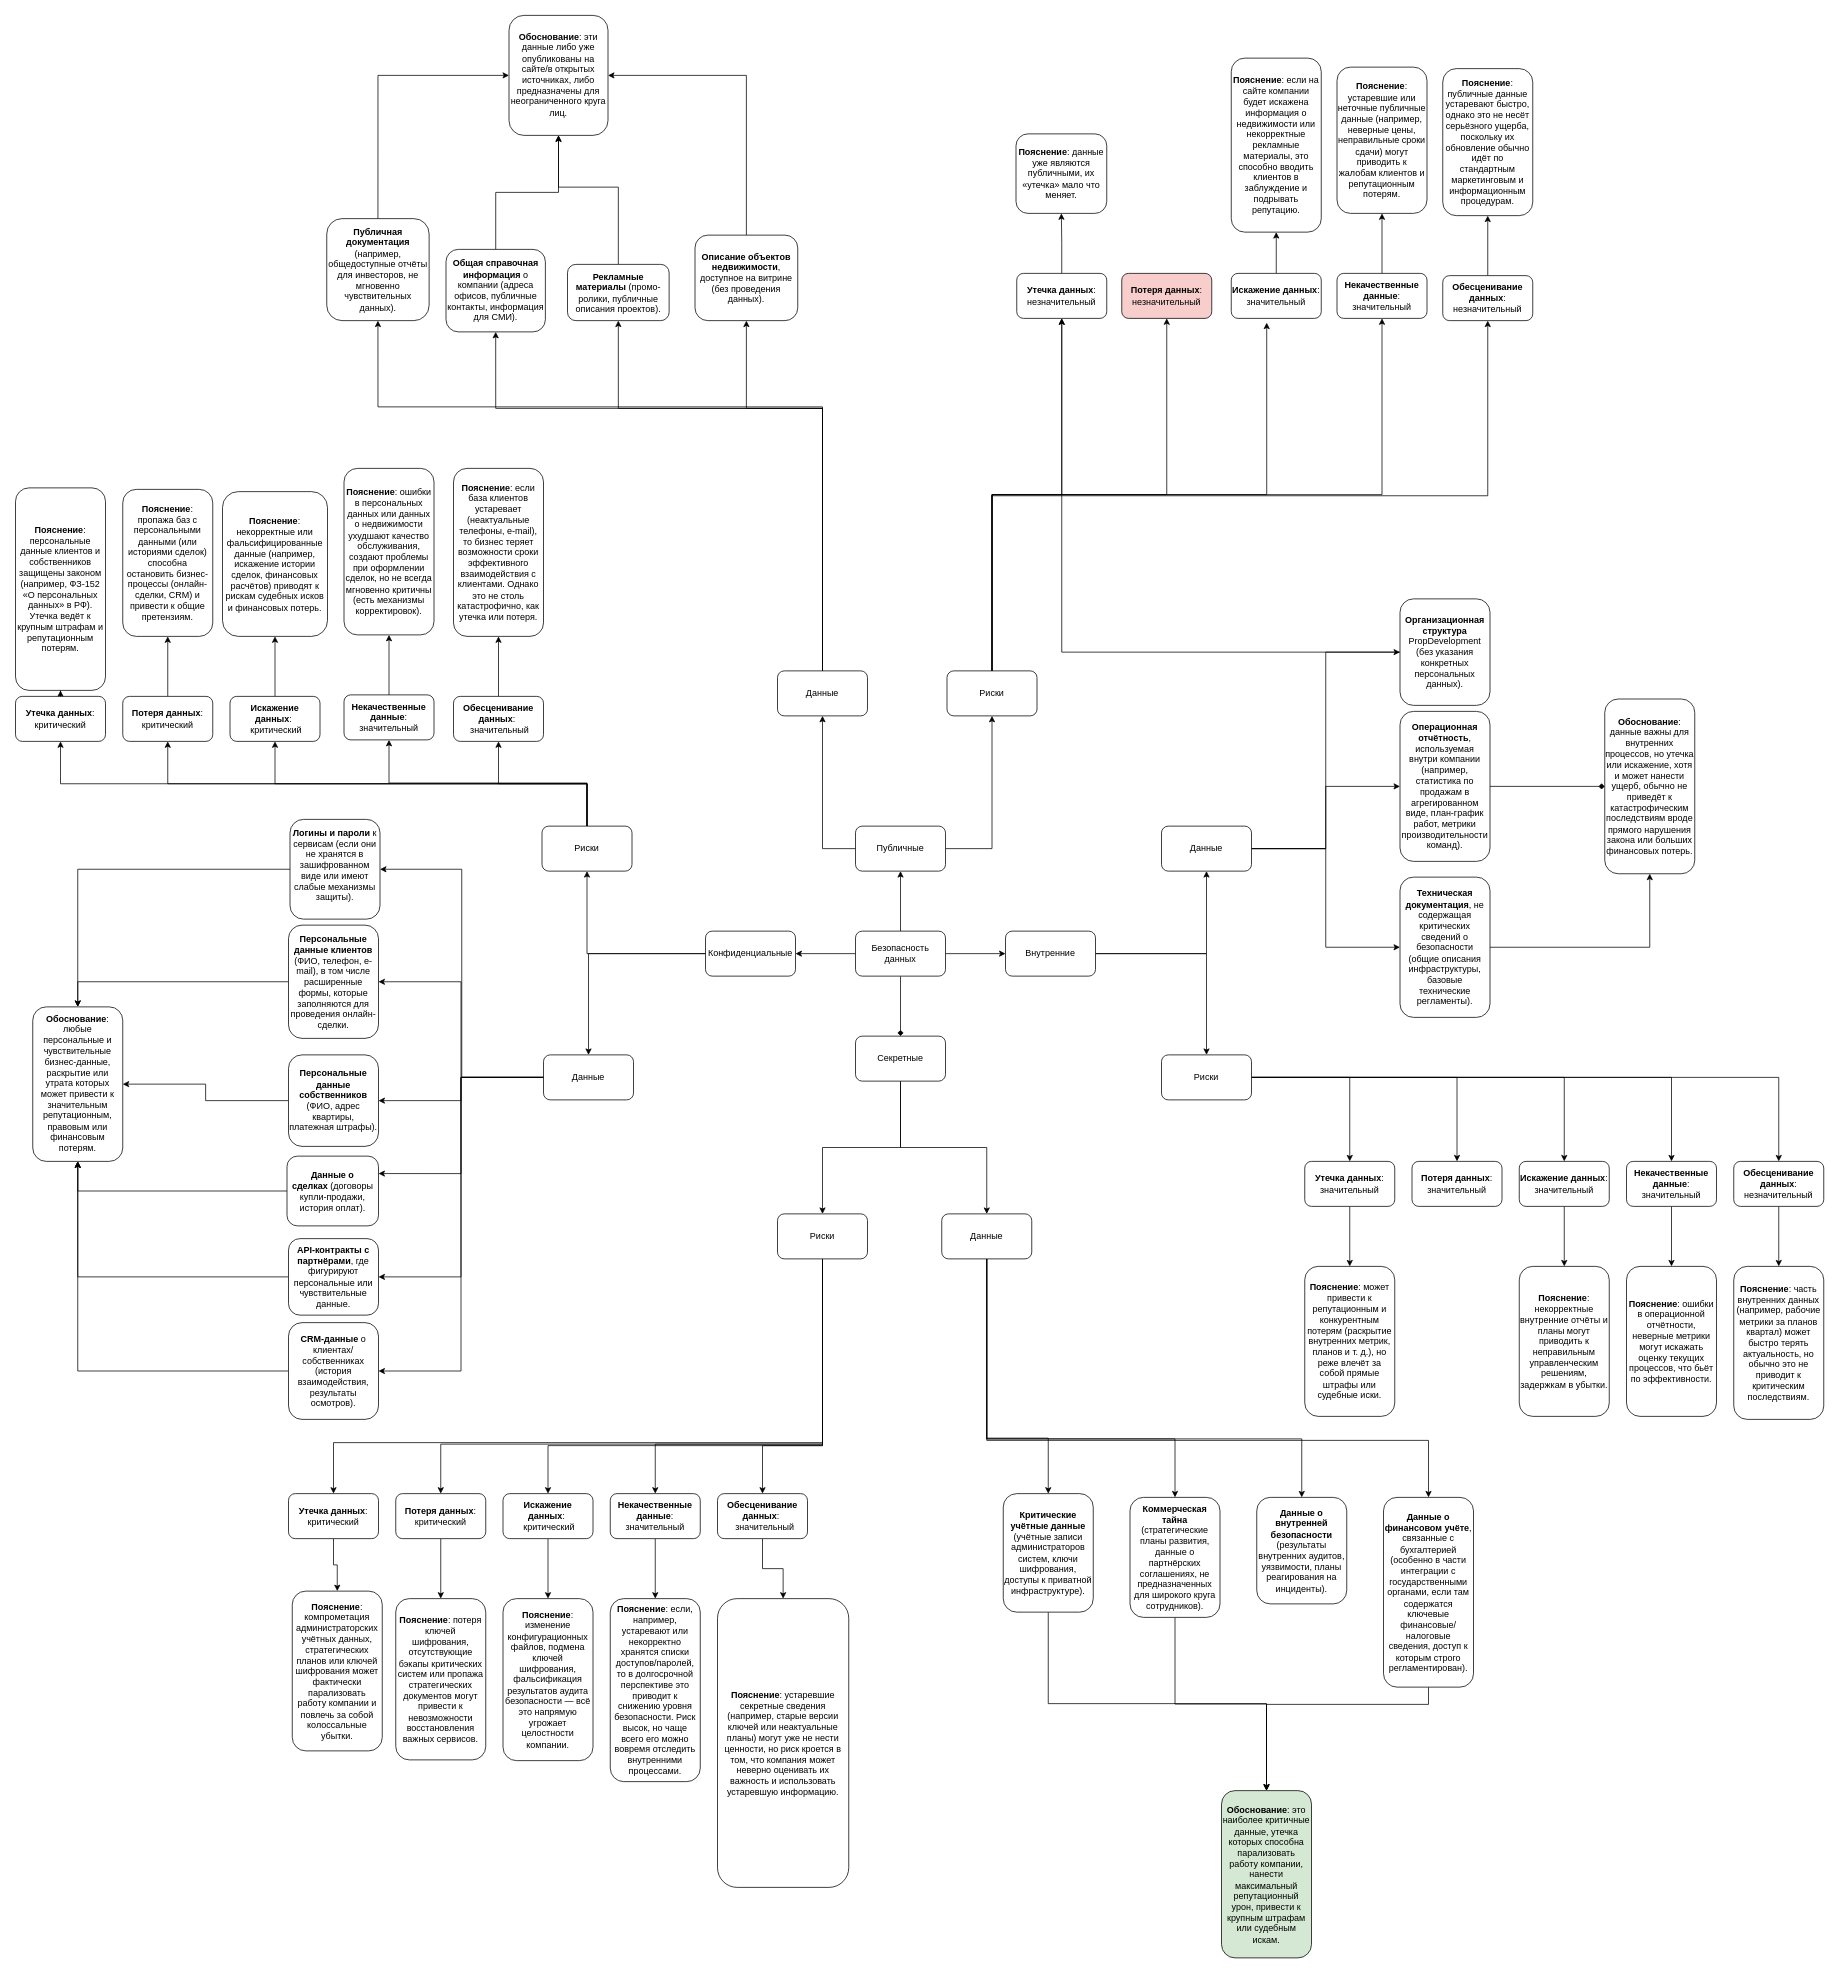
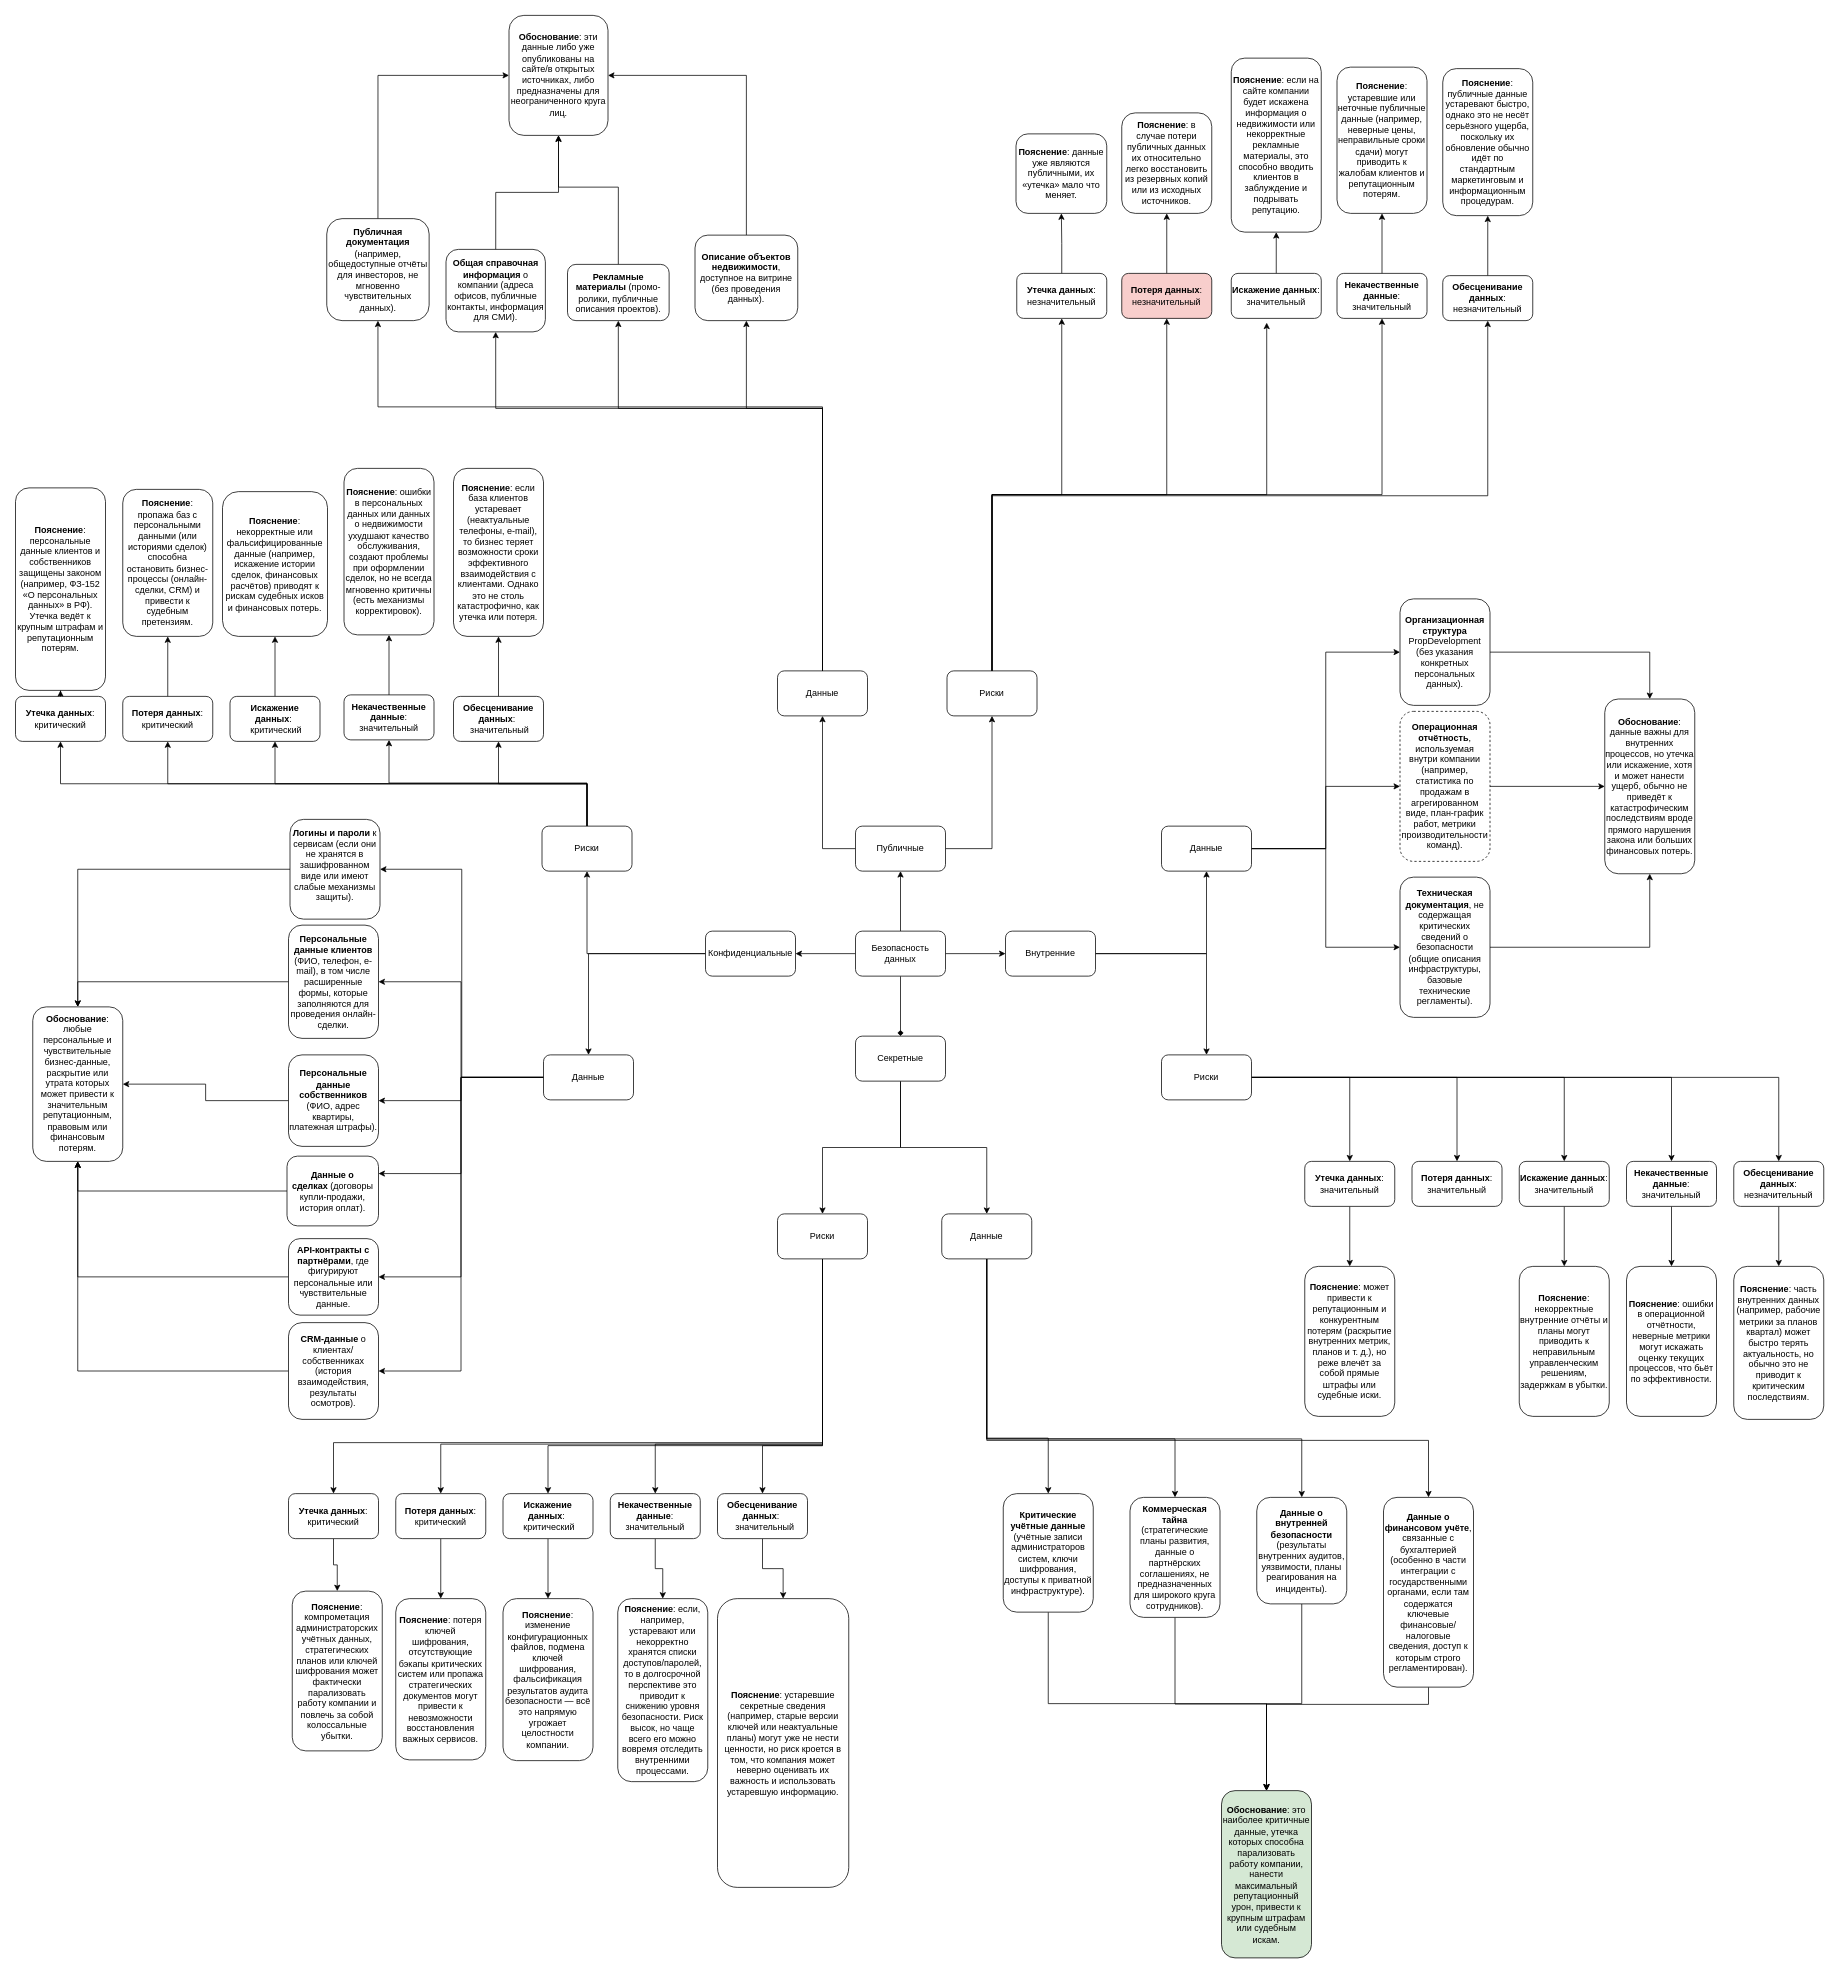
none -> (1167, 163)
none -> (1167, 246)
(168, 563) -> (168, 563)
(1115, 652) -> (1650, 671)
(1445, 786) -> (1445, 786)
(1597, 786) -> (1598, 786)
none -> (1302, 1652)
(655, 1690) -> (663, 1690)
